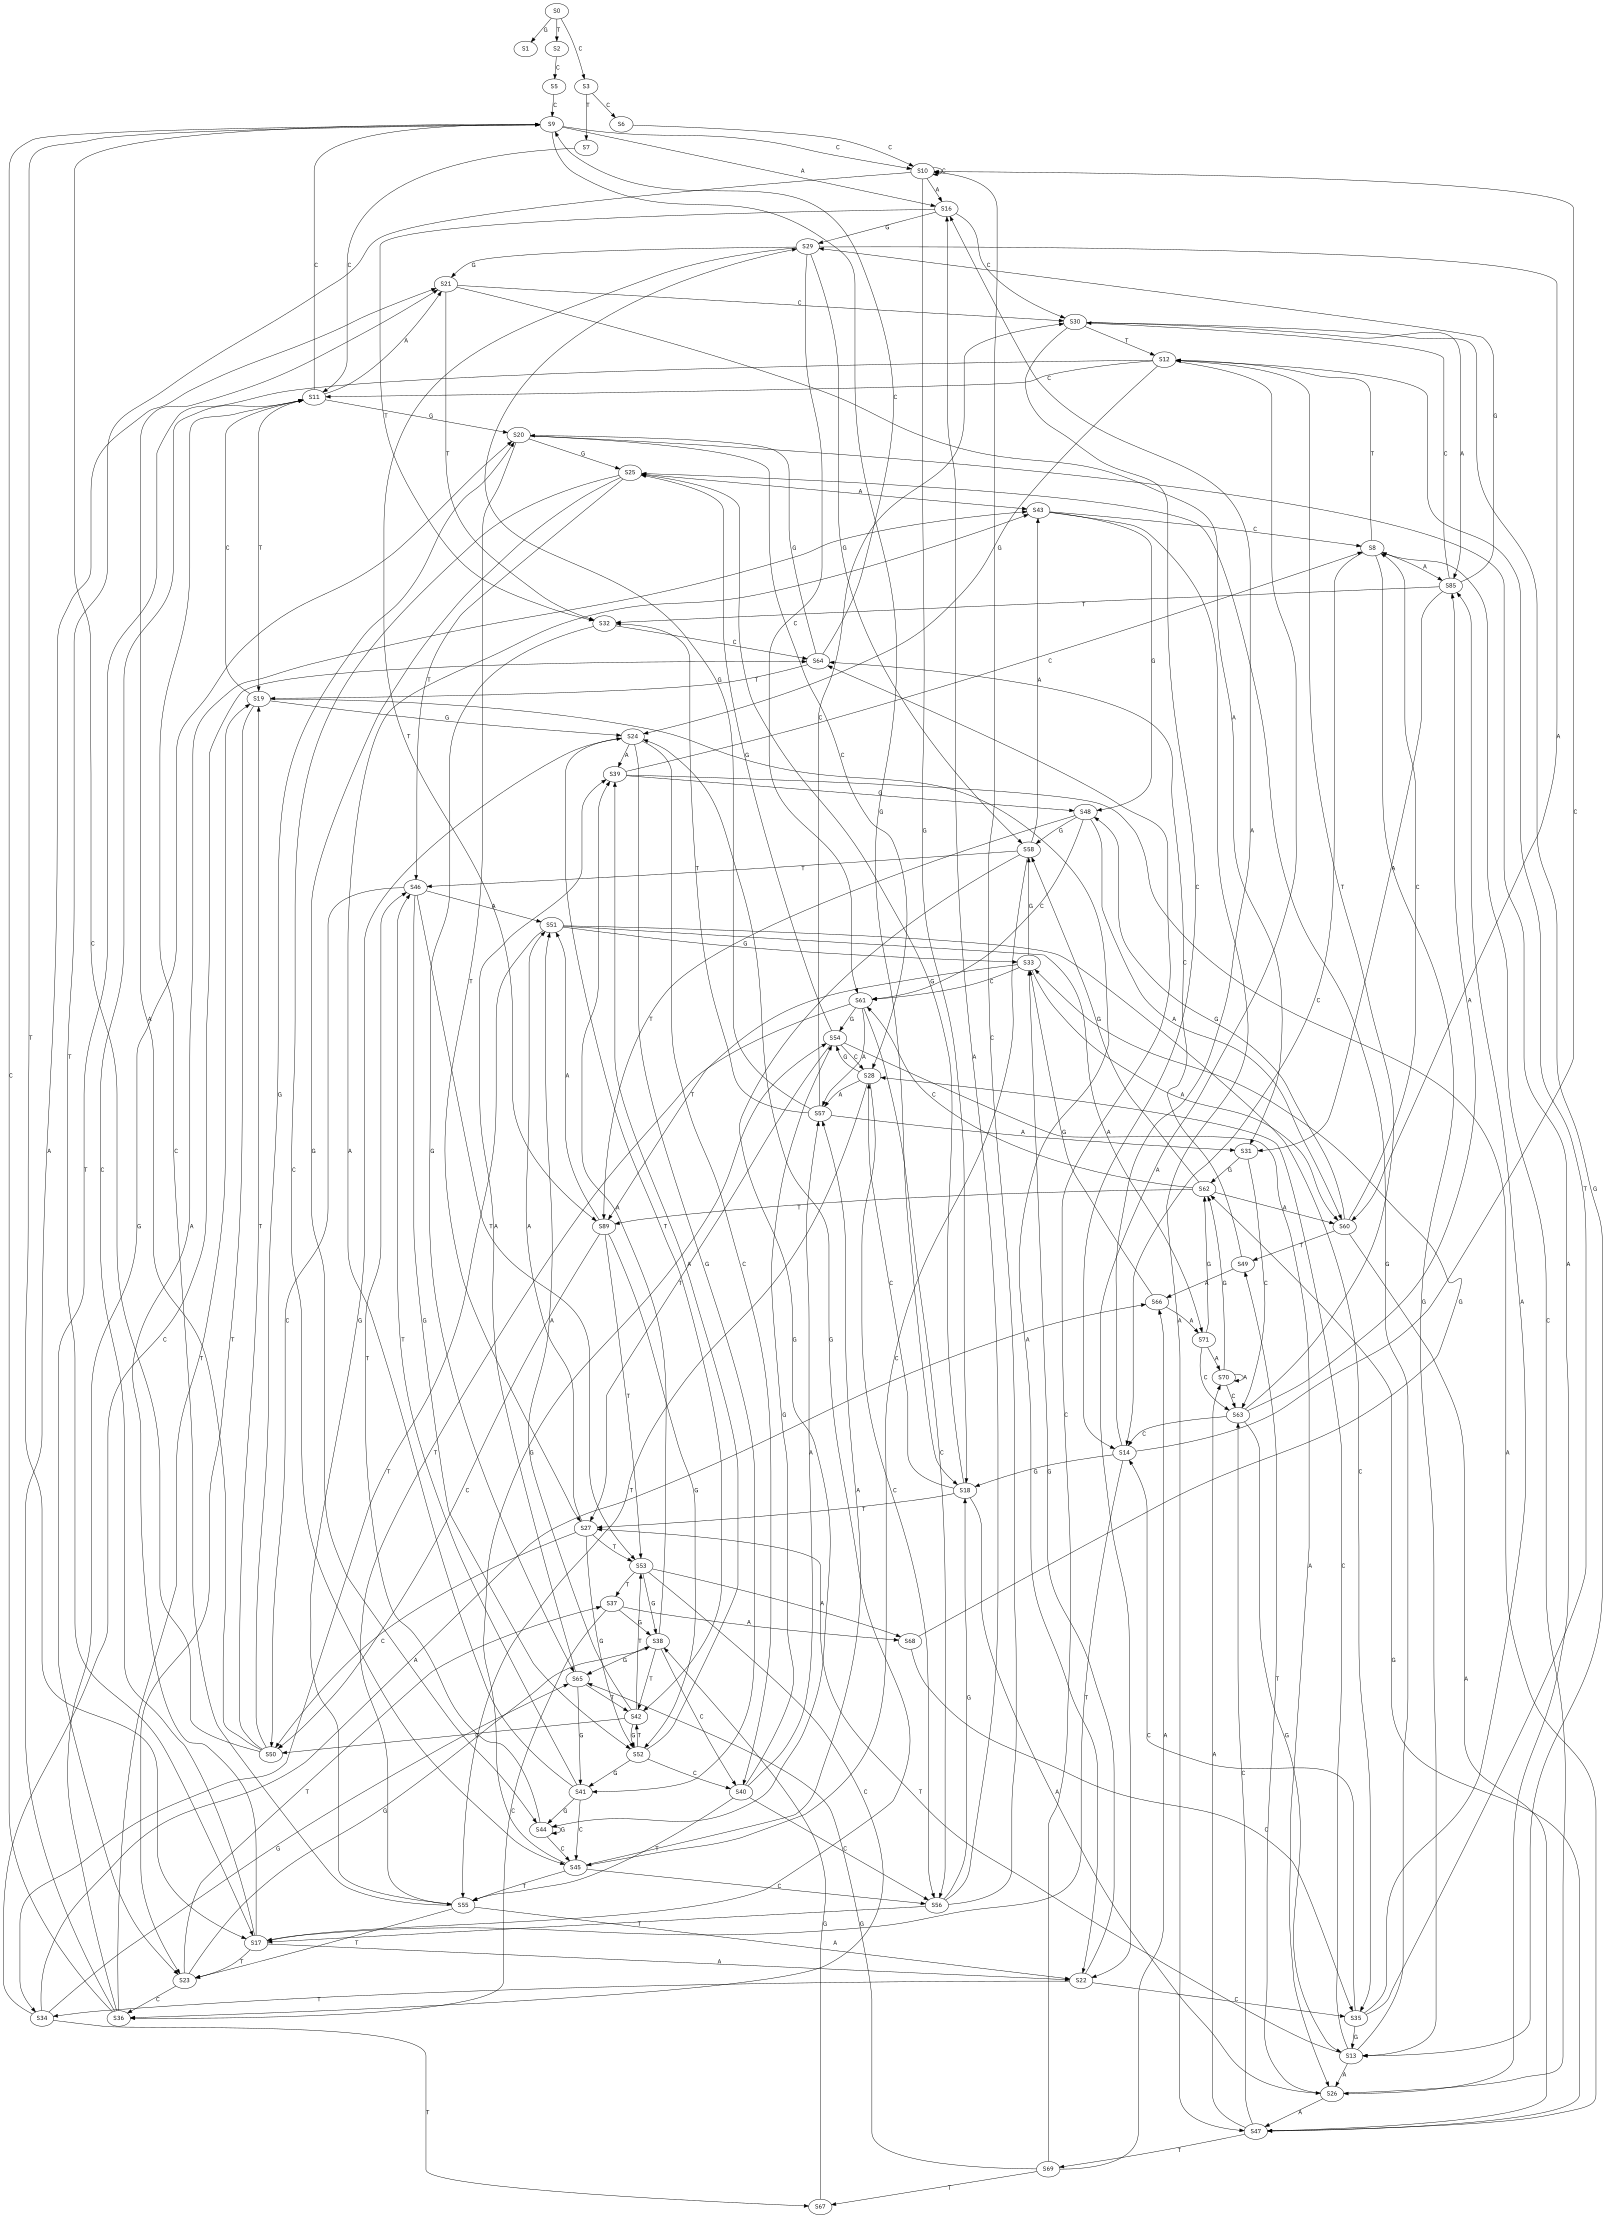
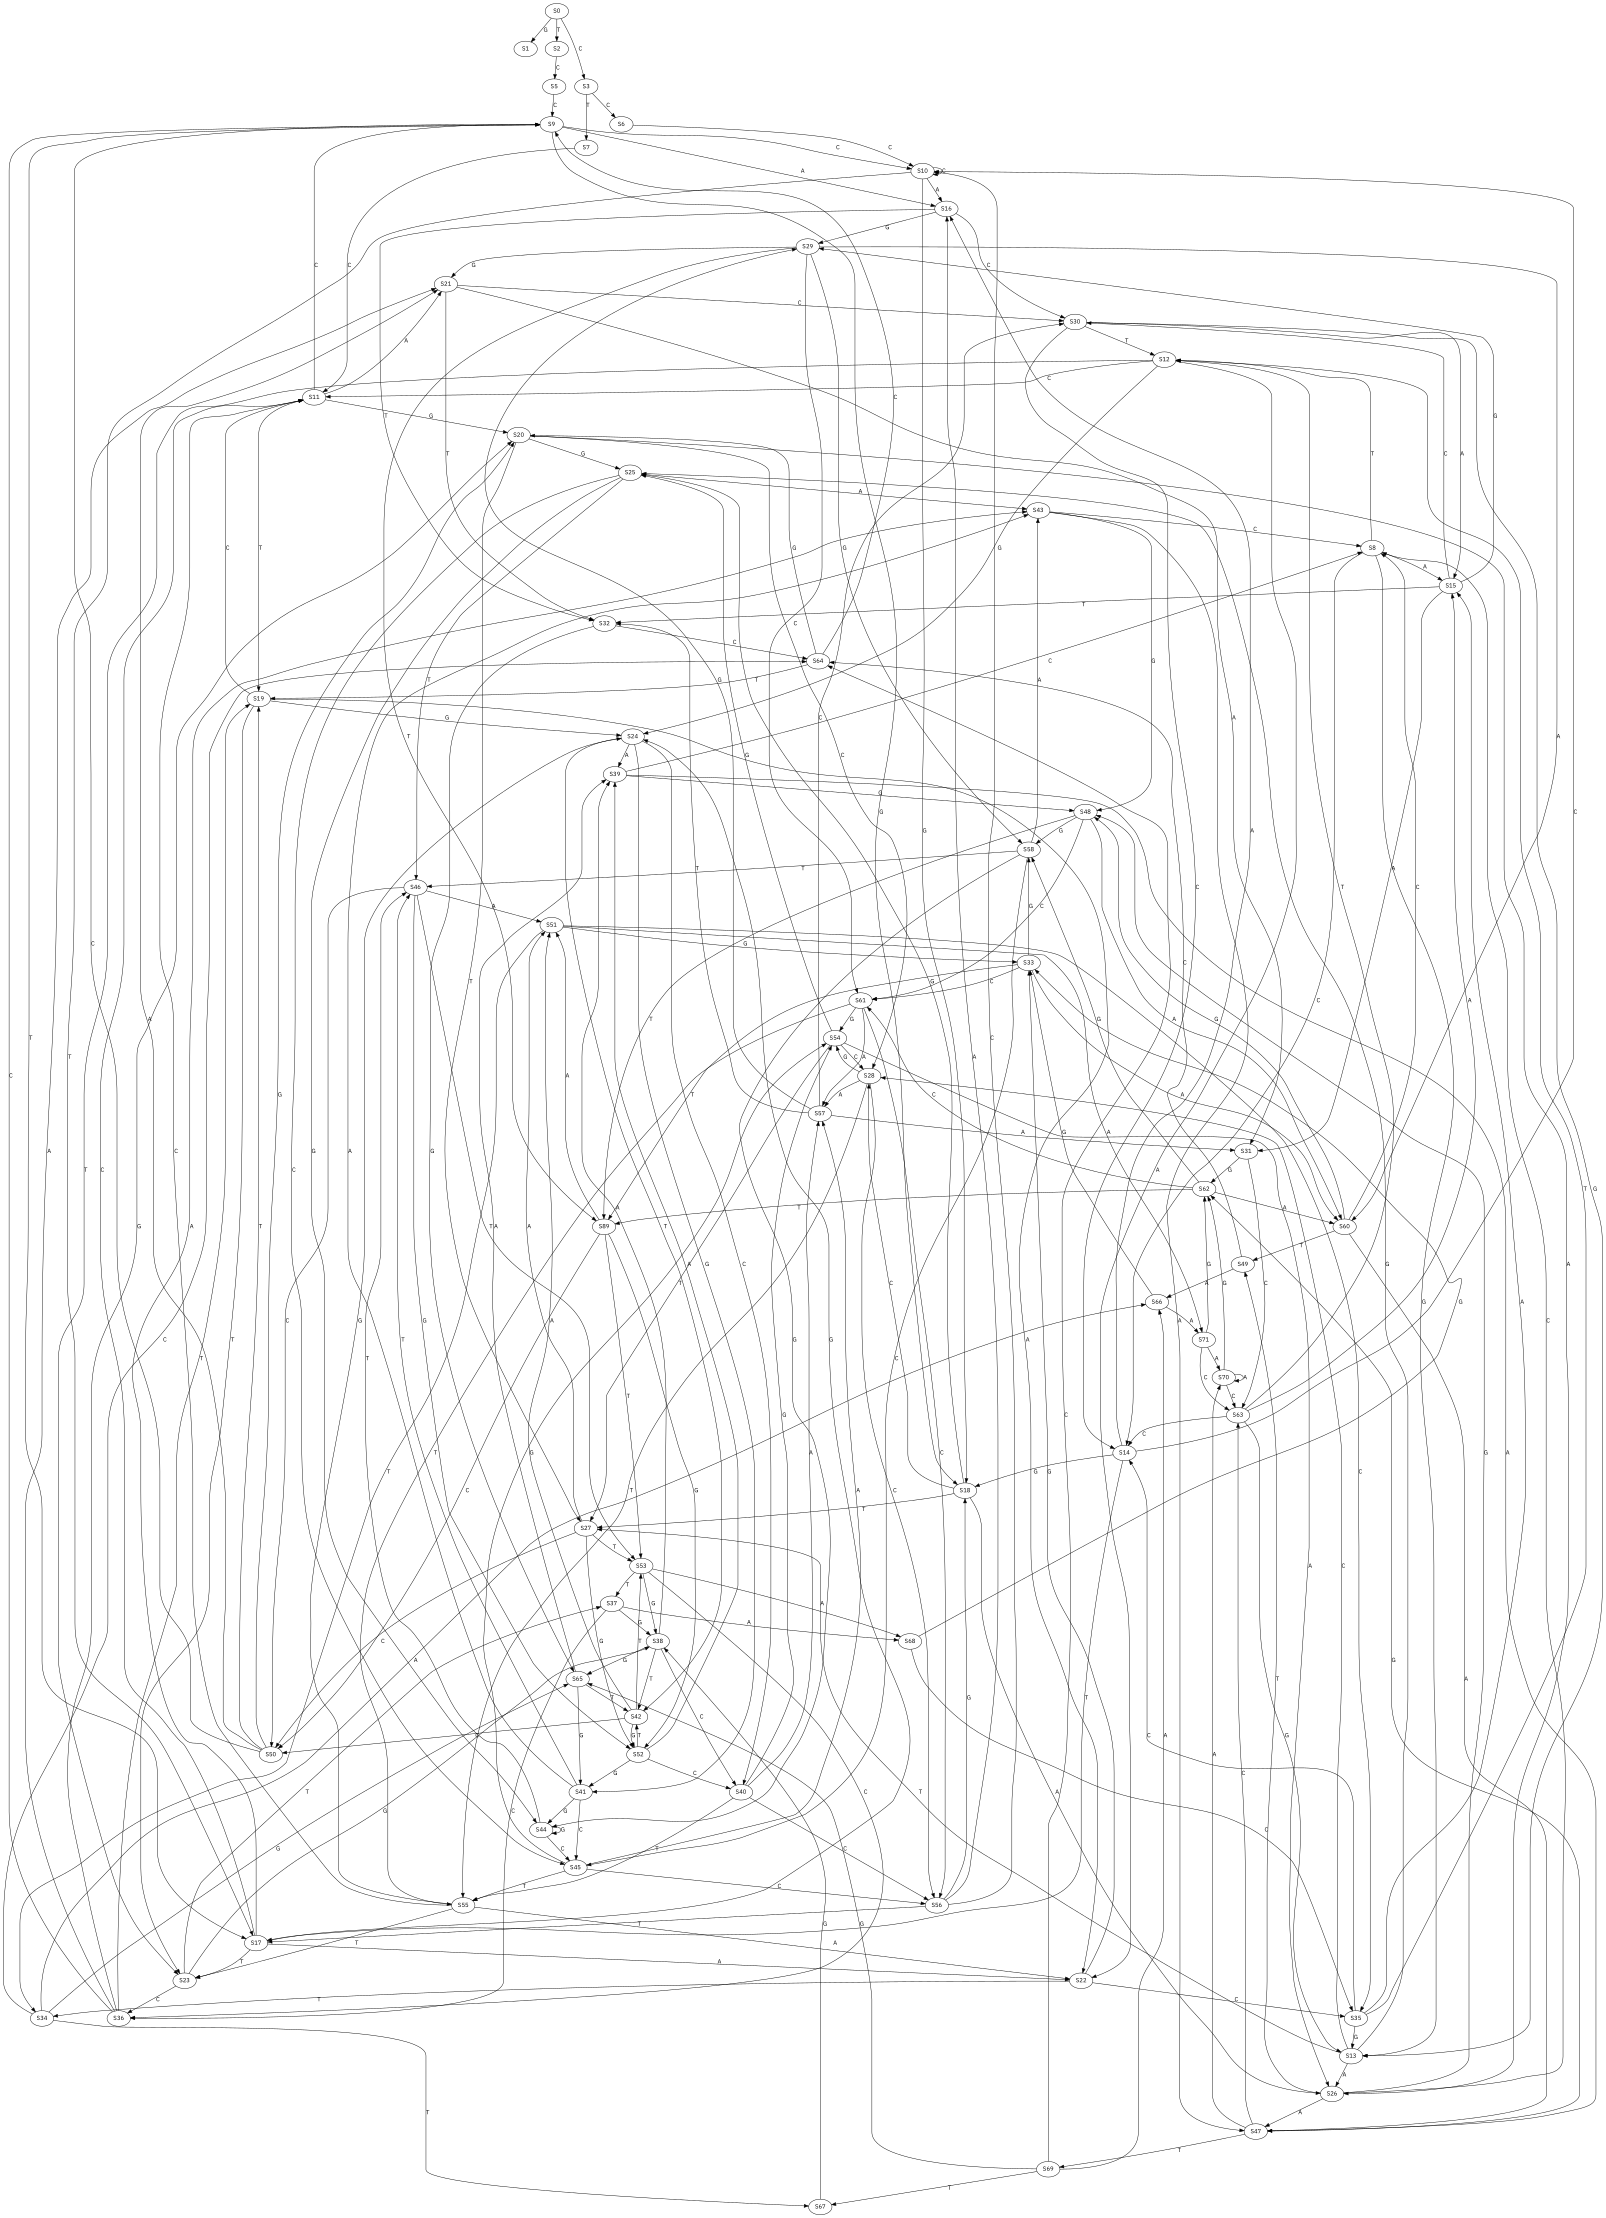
(1451, 586) -> (1451, 586)
none -> (1484, 1407)
